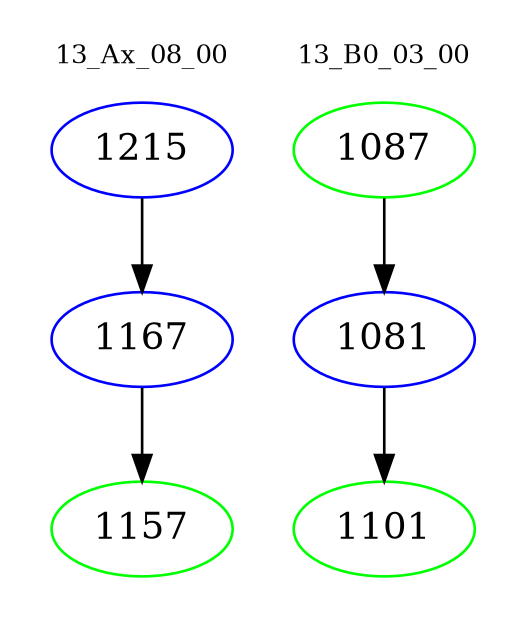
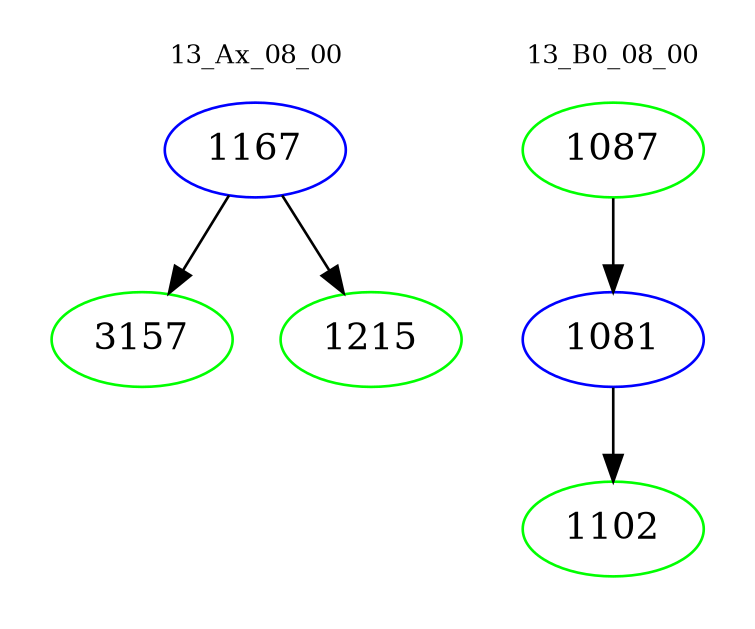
(384, 57) -> (613, 57)
(142, 150) -> (371, 340)
(142, 232) -> (306, 233)
(142, 529) -> (142, 340)
(384, 529) -> (613, 529)
